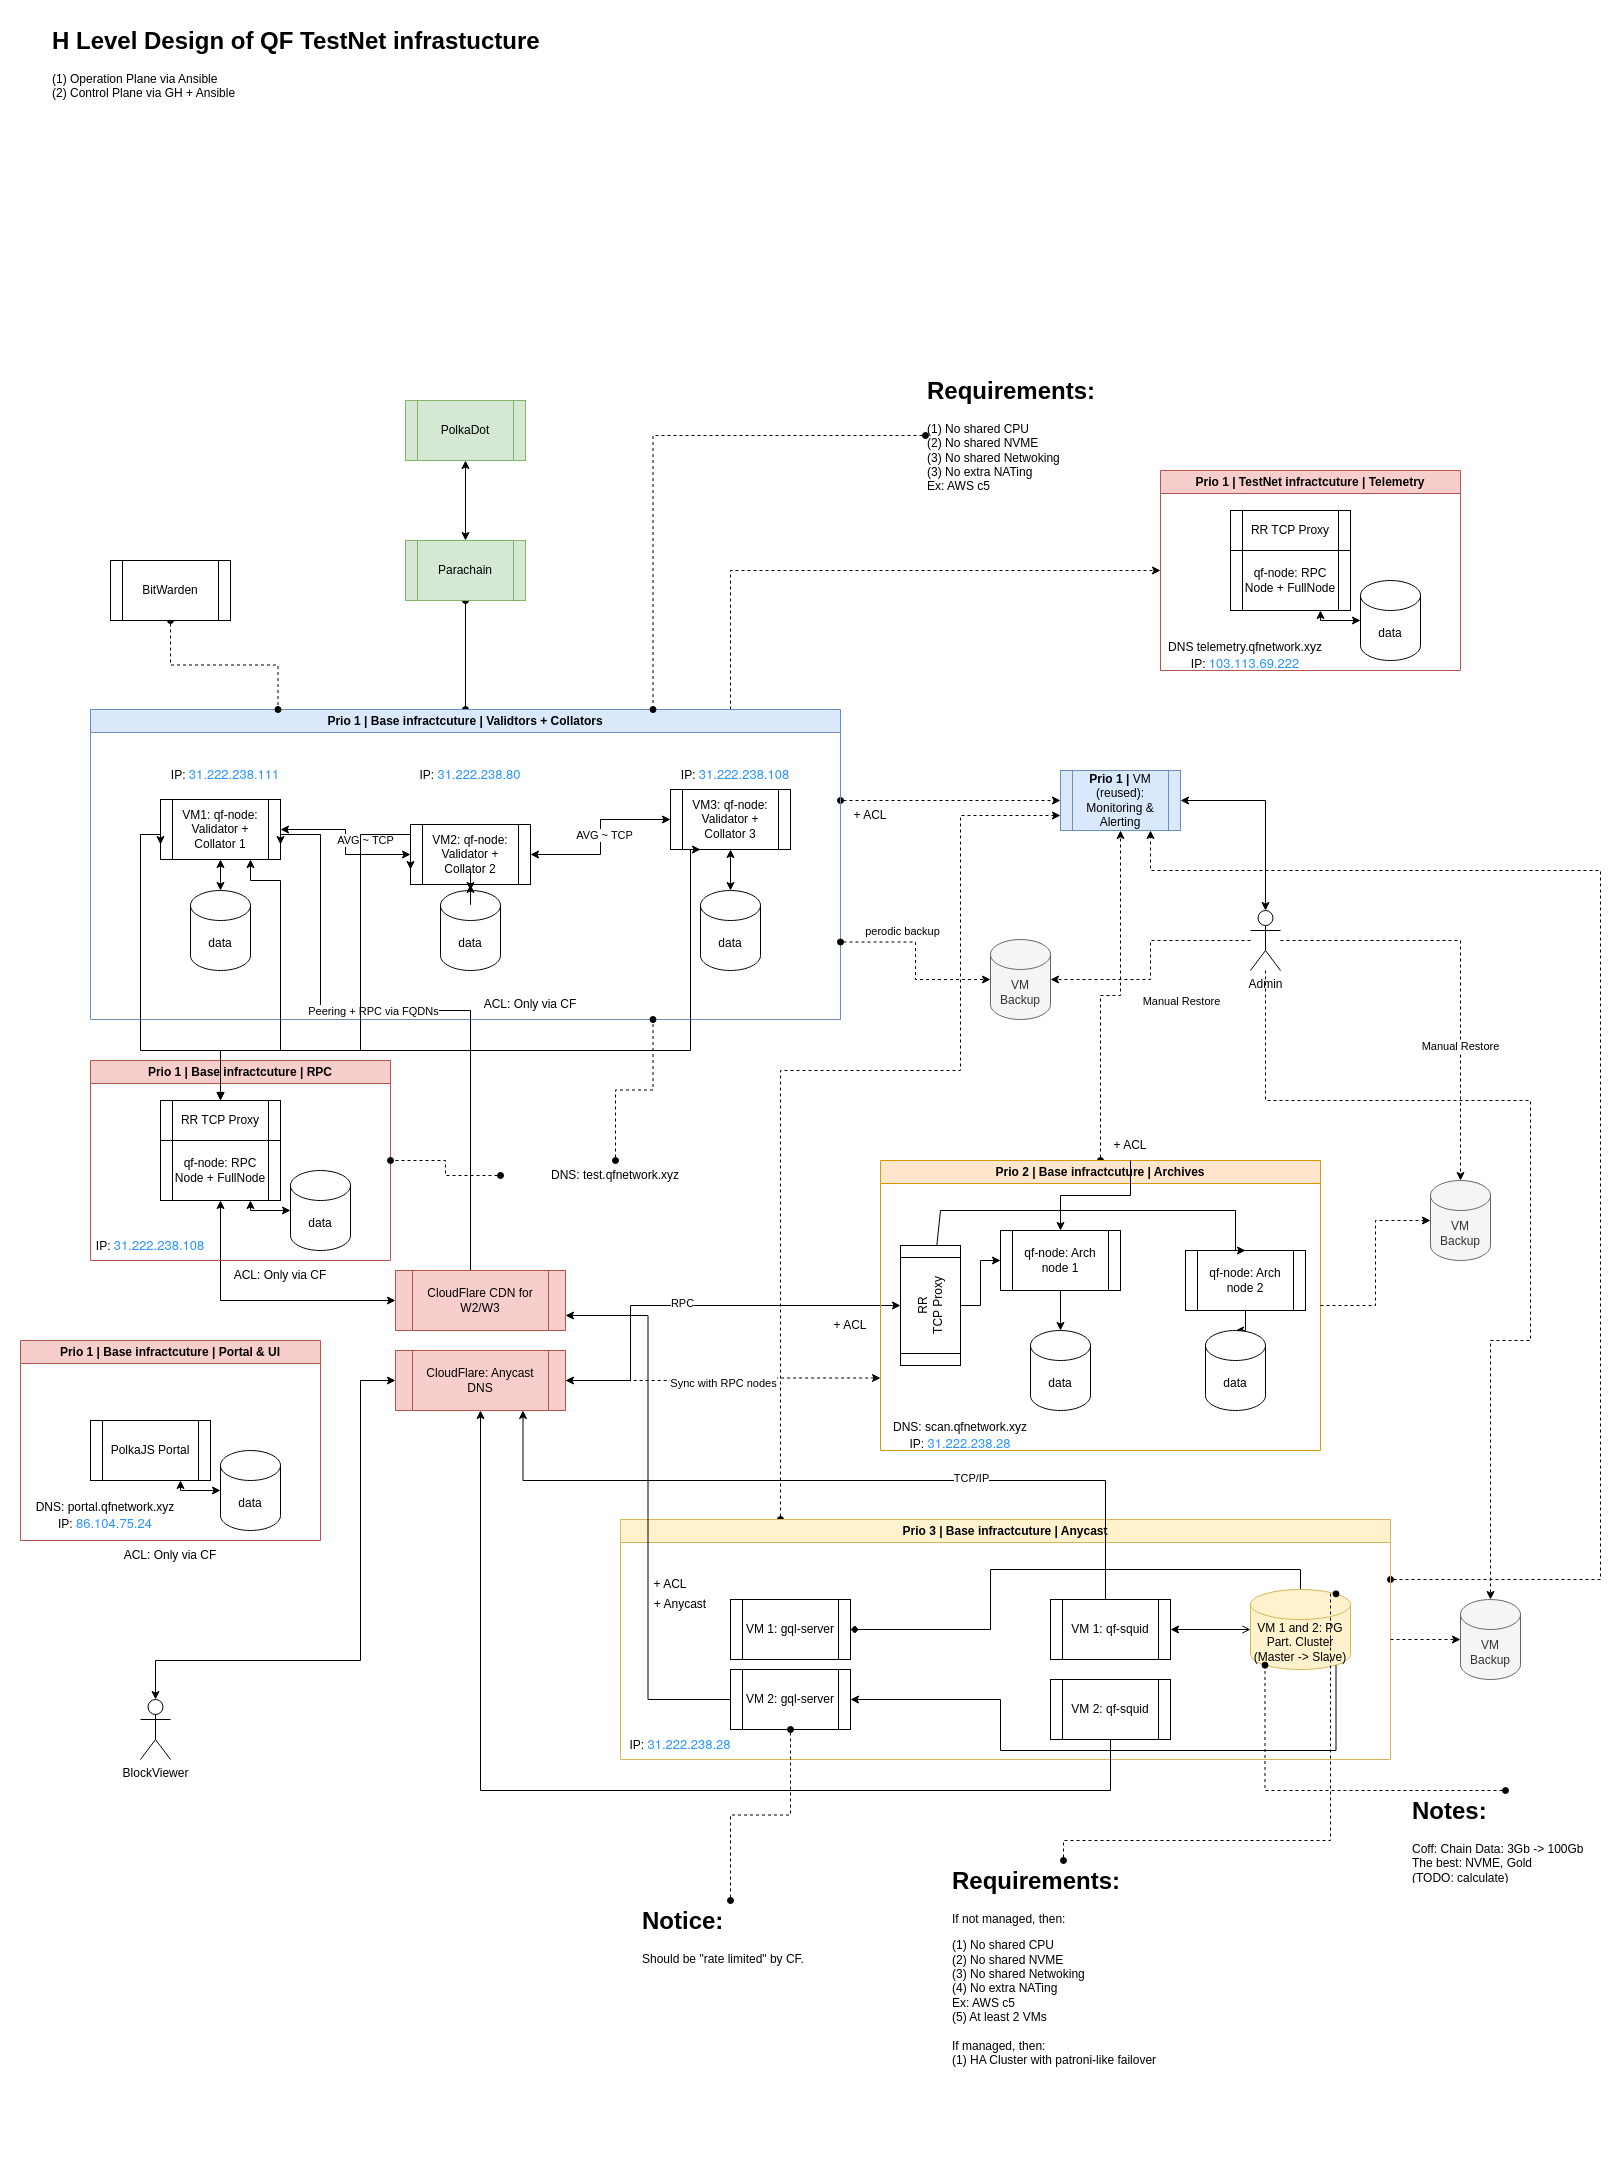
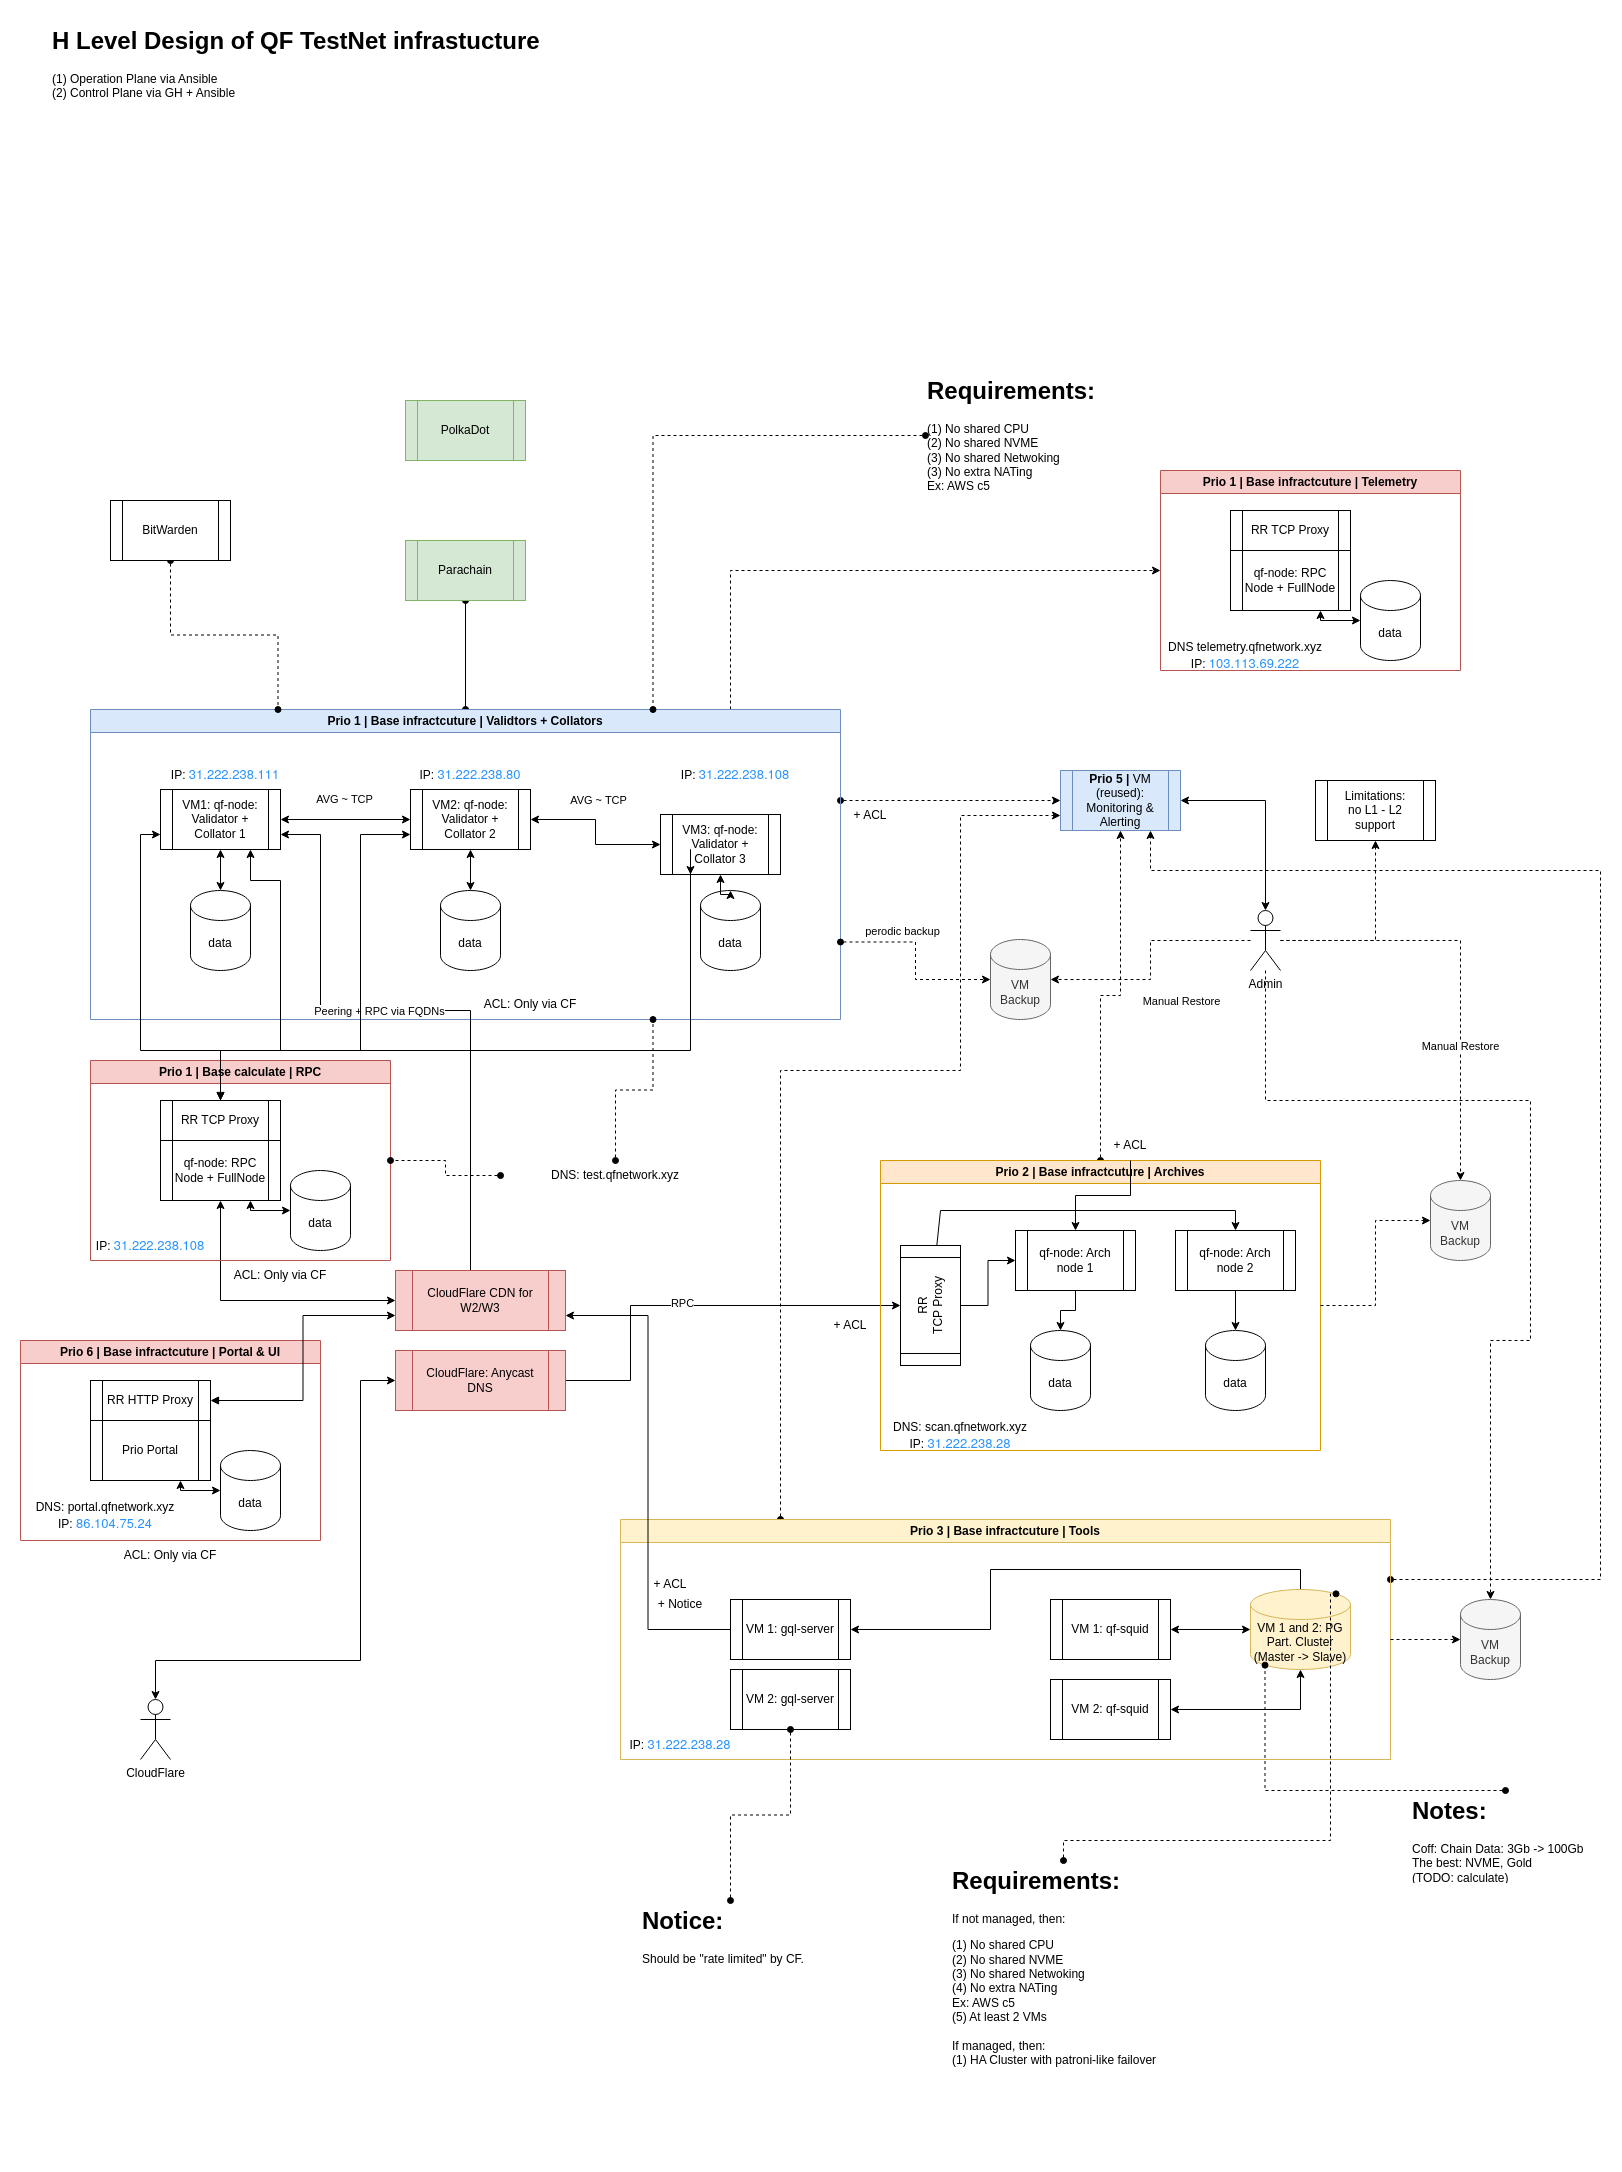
(1311, 483) -> (1311, 483)
(466, 501) -> none
(171, 591) -> (171, 531)
(1121, 801) -> (1121, 801)
none -> (1376, 811)
(731, 820) -> (721, 845)
(221, 830) -> (221, 820)
(471, 855) -> (471, 820)
none -> (1376, 893)
(241, 1073) -> (241, 1073)
(1061, 1261) -> (1076, 1261)
(1246, 1281) -> (1236, 1261)
(171, 1353) -> (171, 1353)
(689, 1381) -> none
none -> (151, 1401)
none -> (280, 1401)
(151, 1451) -> (151, 1451)
(843, 1481) -> none
(1006, 1532) -> (1006, 1532)
(681, 1605) -> (681, 1605)
none -> (690, 1630)
(859, 1630) -> (859, 1630)
(1243, 1630) -> (1242, 1630)
(655, 1700) -> none
none -> (1255, 1710)
(1114, 1751) -> none
(156, 1774) -> (156, 1774)
(635, 1791) -> none
